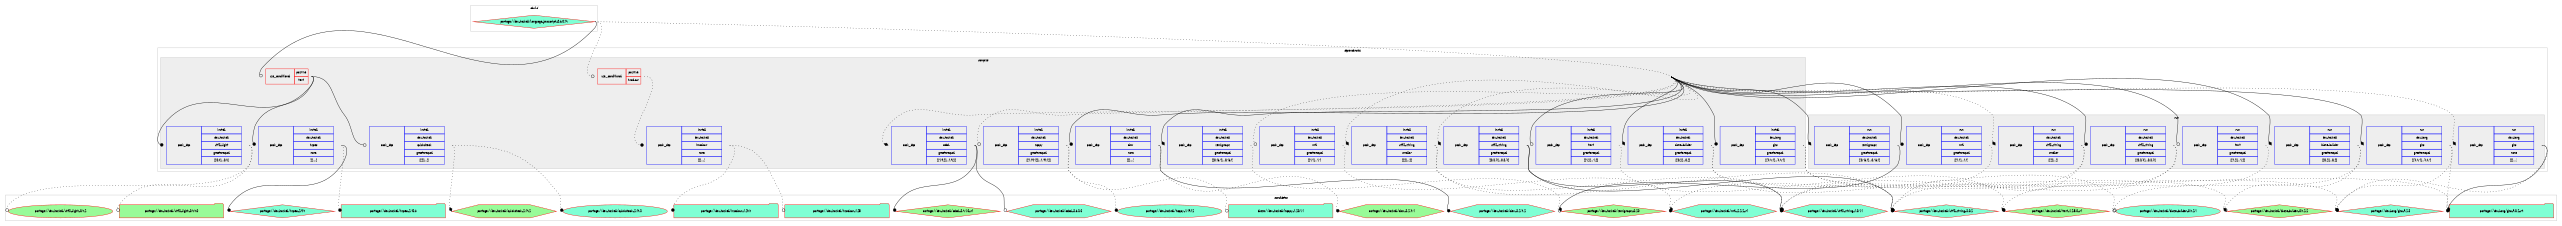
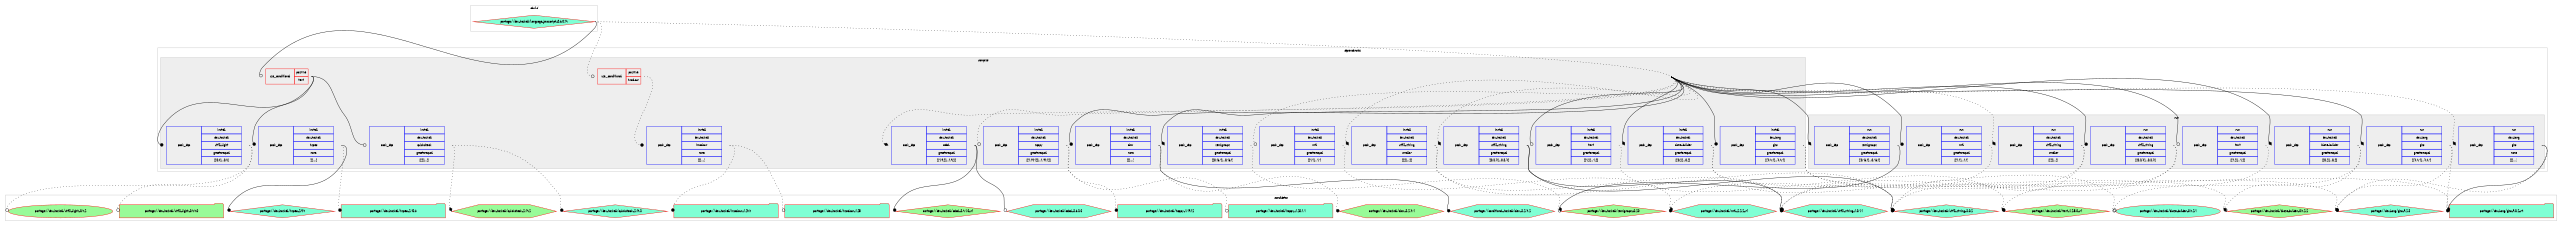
(615, 211) -> (615, 211)
(1170, 211) -> (1170, 211)
(1281, 211) -> (1281, 211)
(1503, 211) -> (1503, 211)
